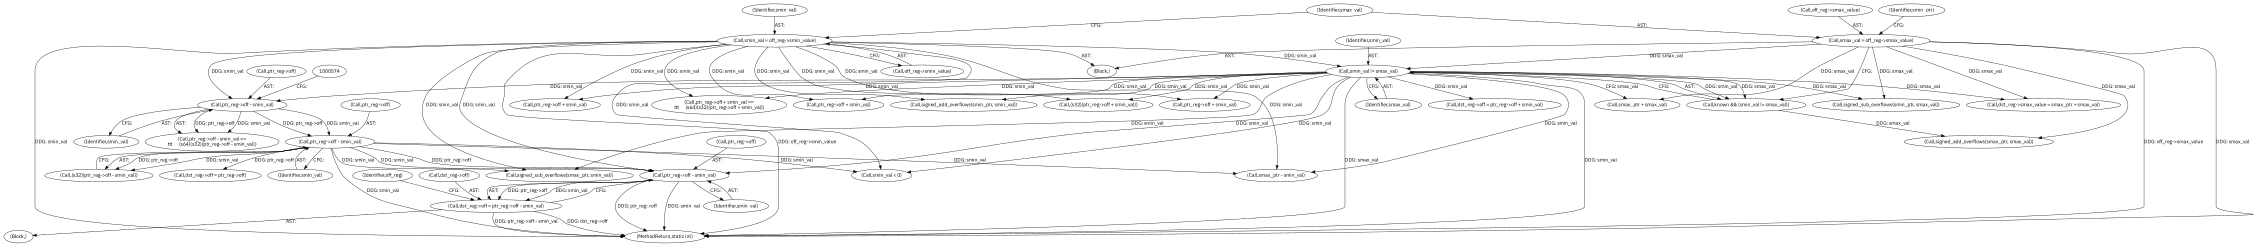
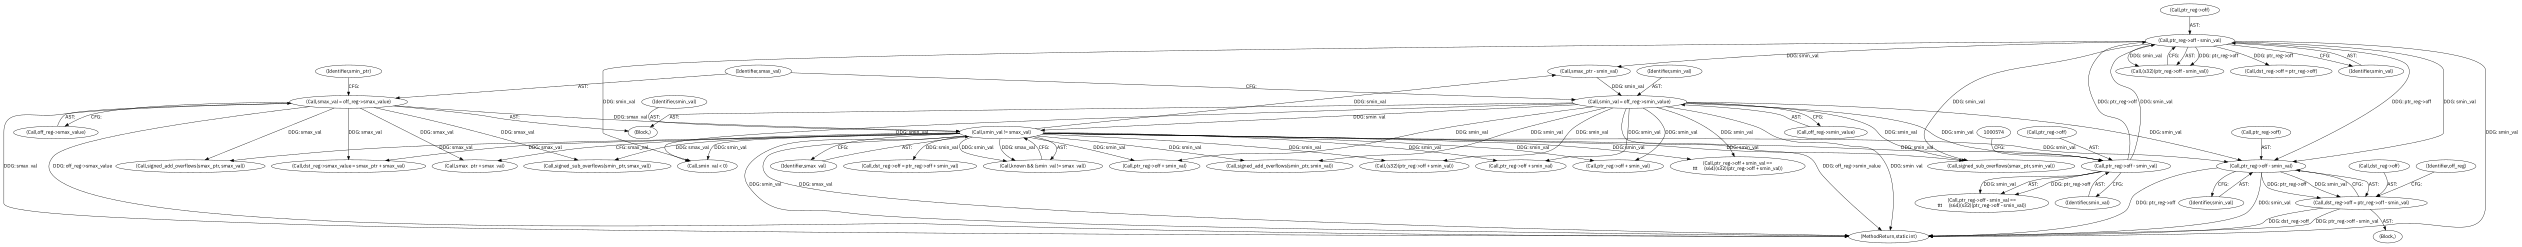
(1078, 90) -> (1608, 85)
(1839, 91) -> (178, 105)
(1860, 123) -> (506, 143)
